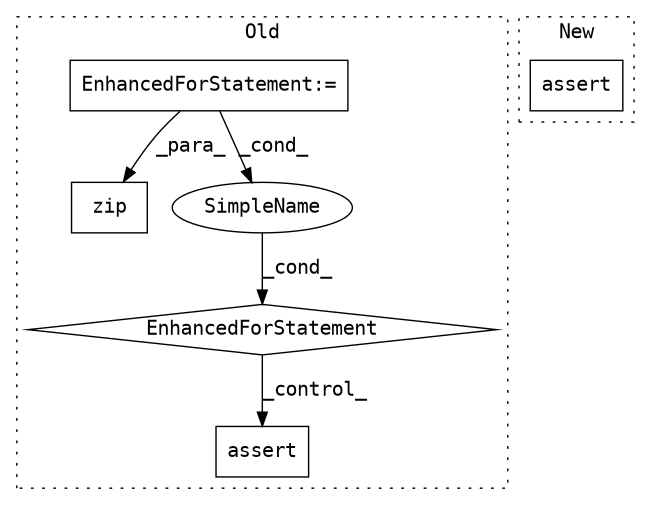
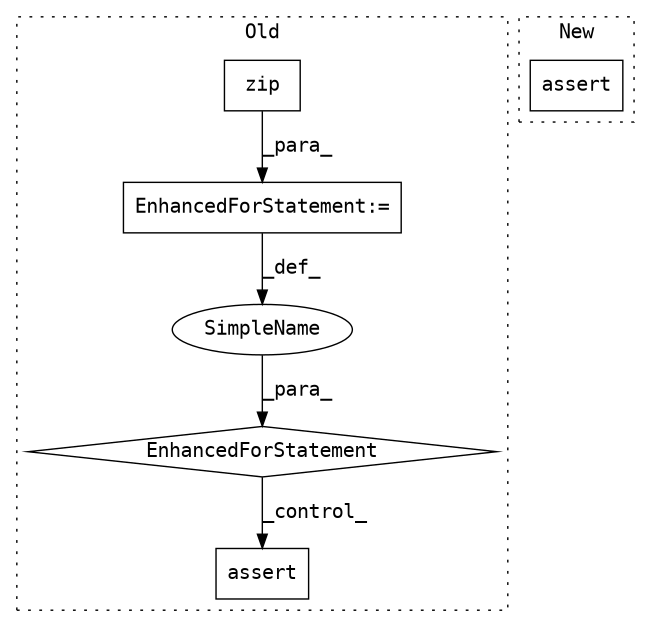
(154, 139) -> (262, 140)
(274, 147) -> (292, 269)
(297, 269) -> (297, 391)
